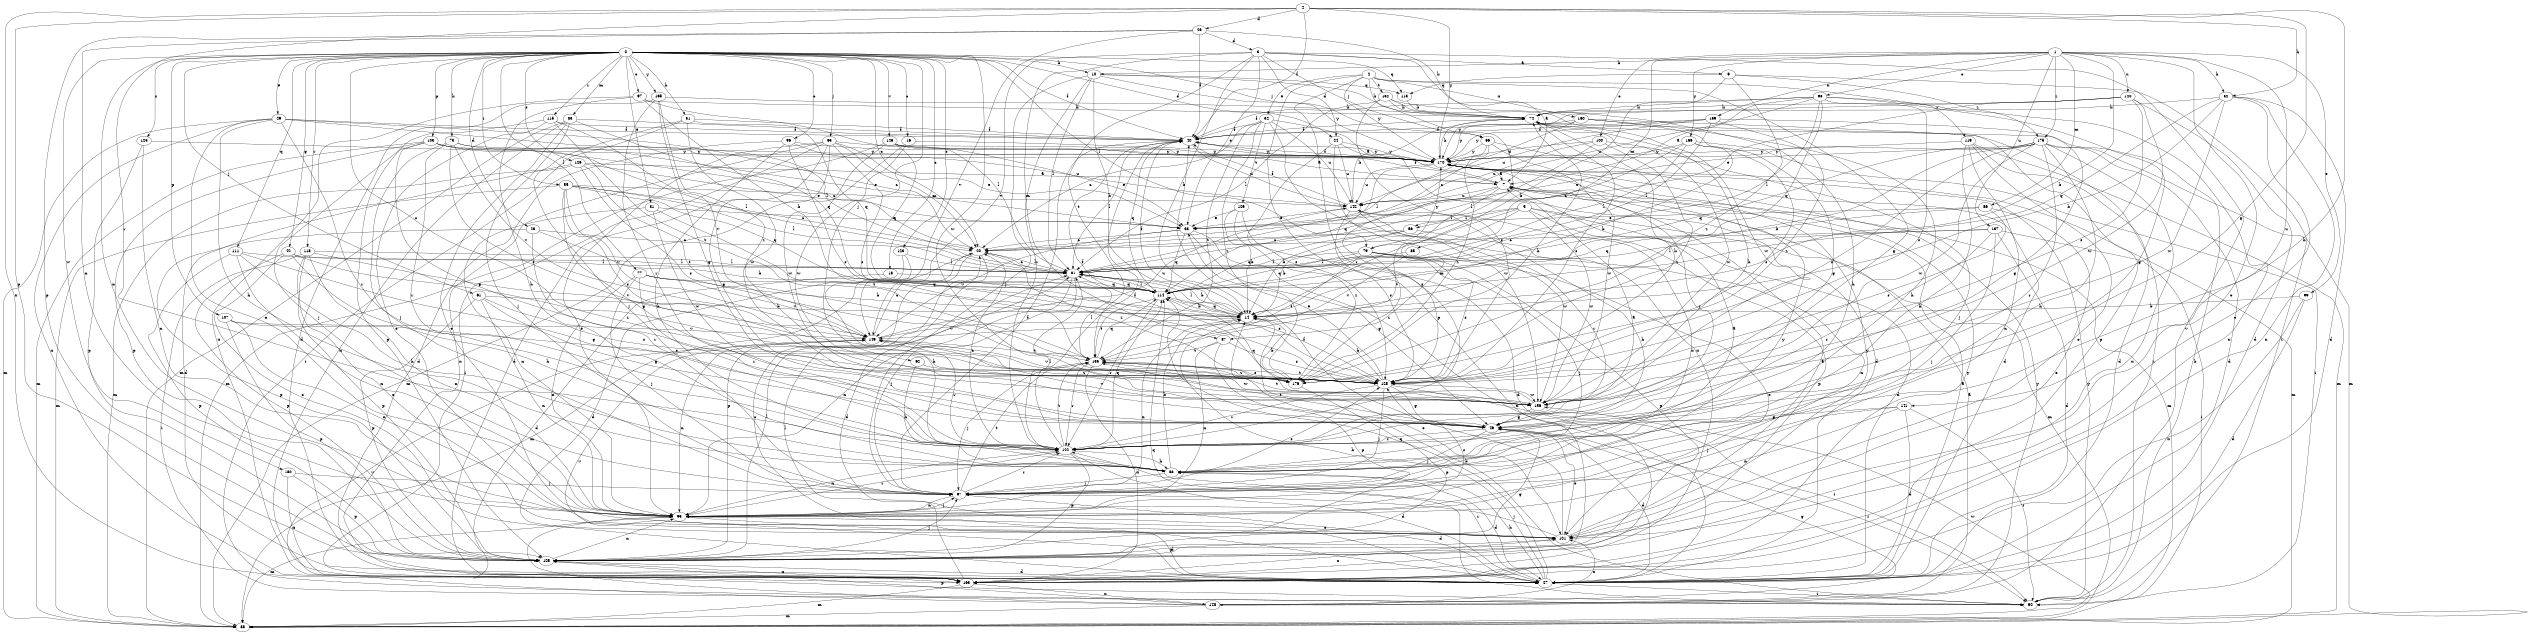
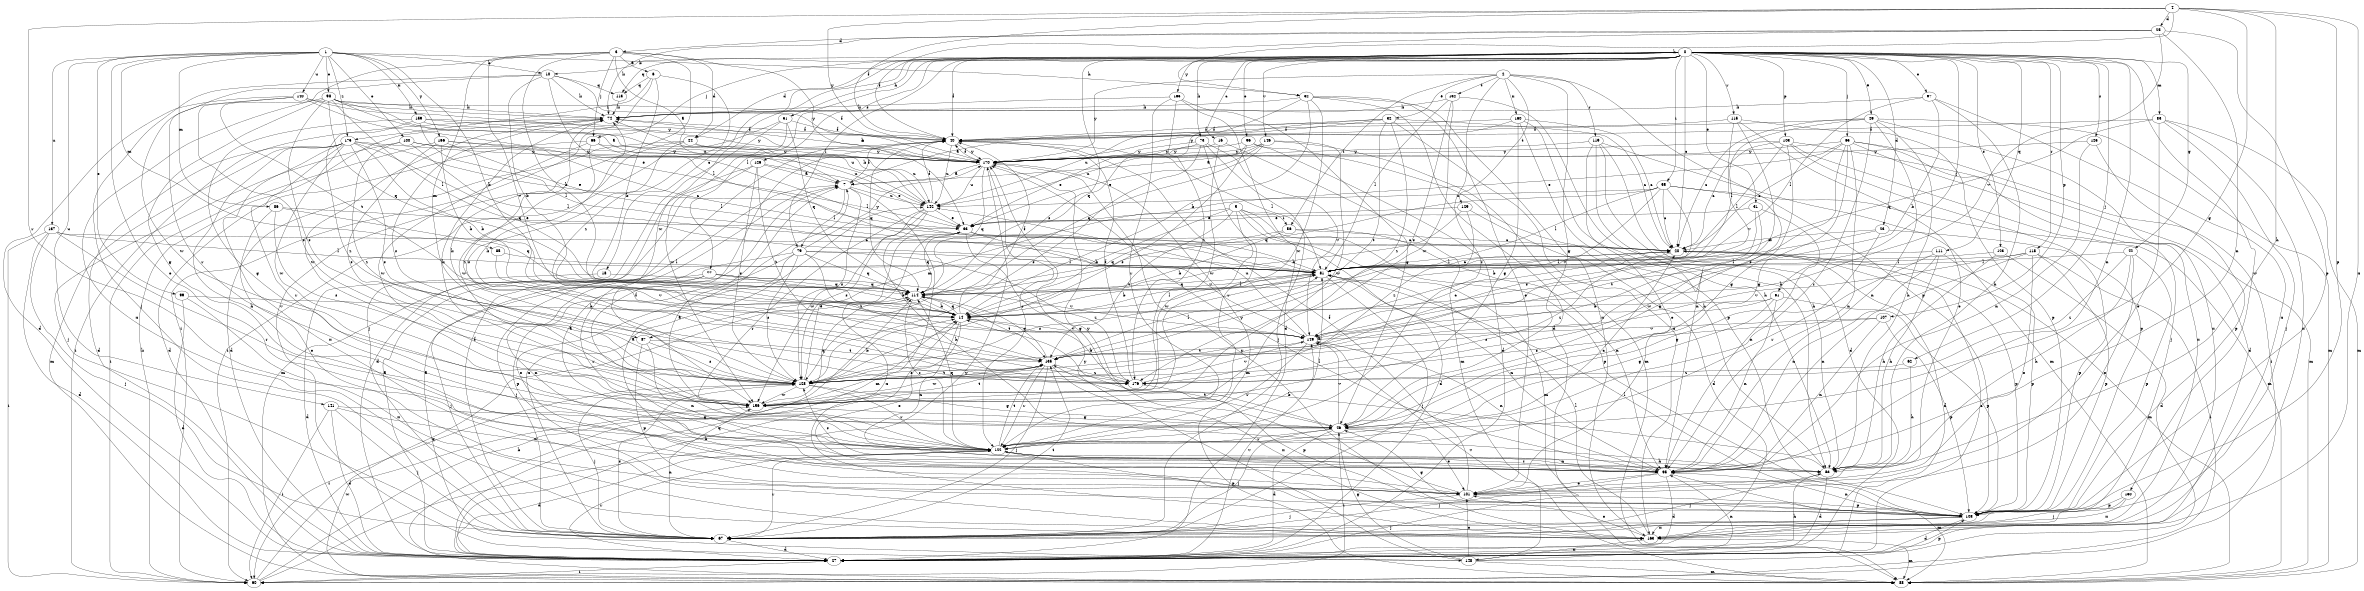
(1254, 162) -> (1516, 144)
(582, 329) -> (1848, 307)
(822, 514) -> (669, 469)
